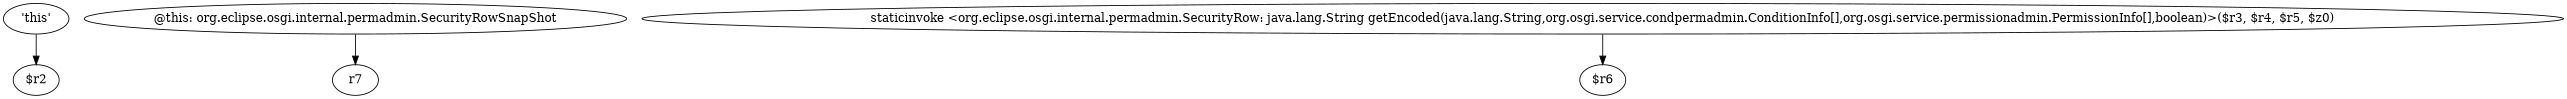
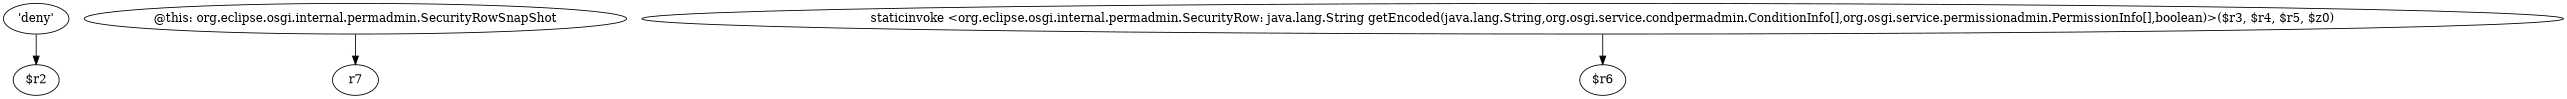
(36, 19) -> (36, 19)
